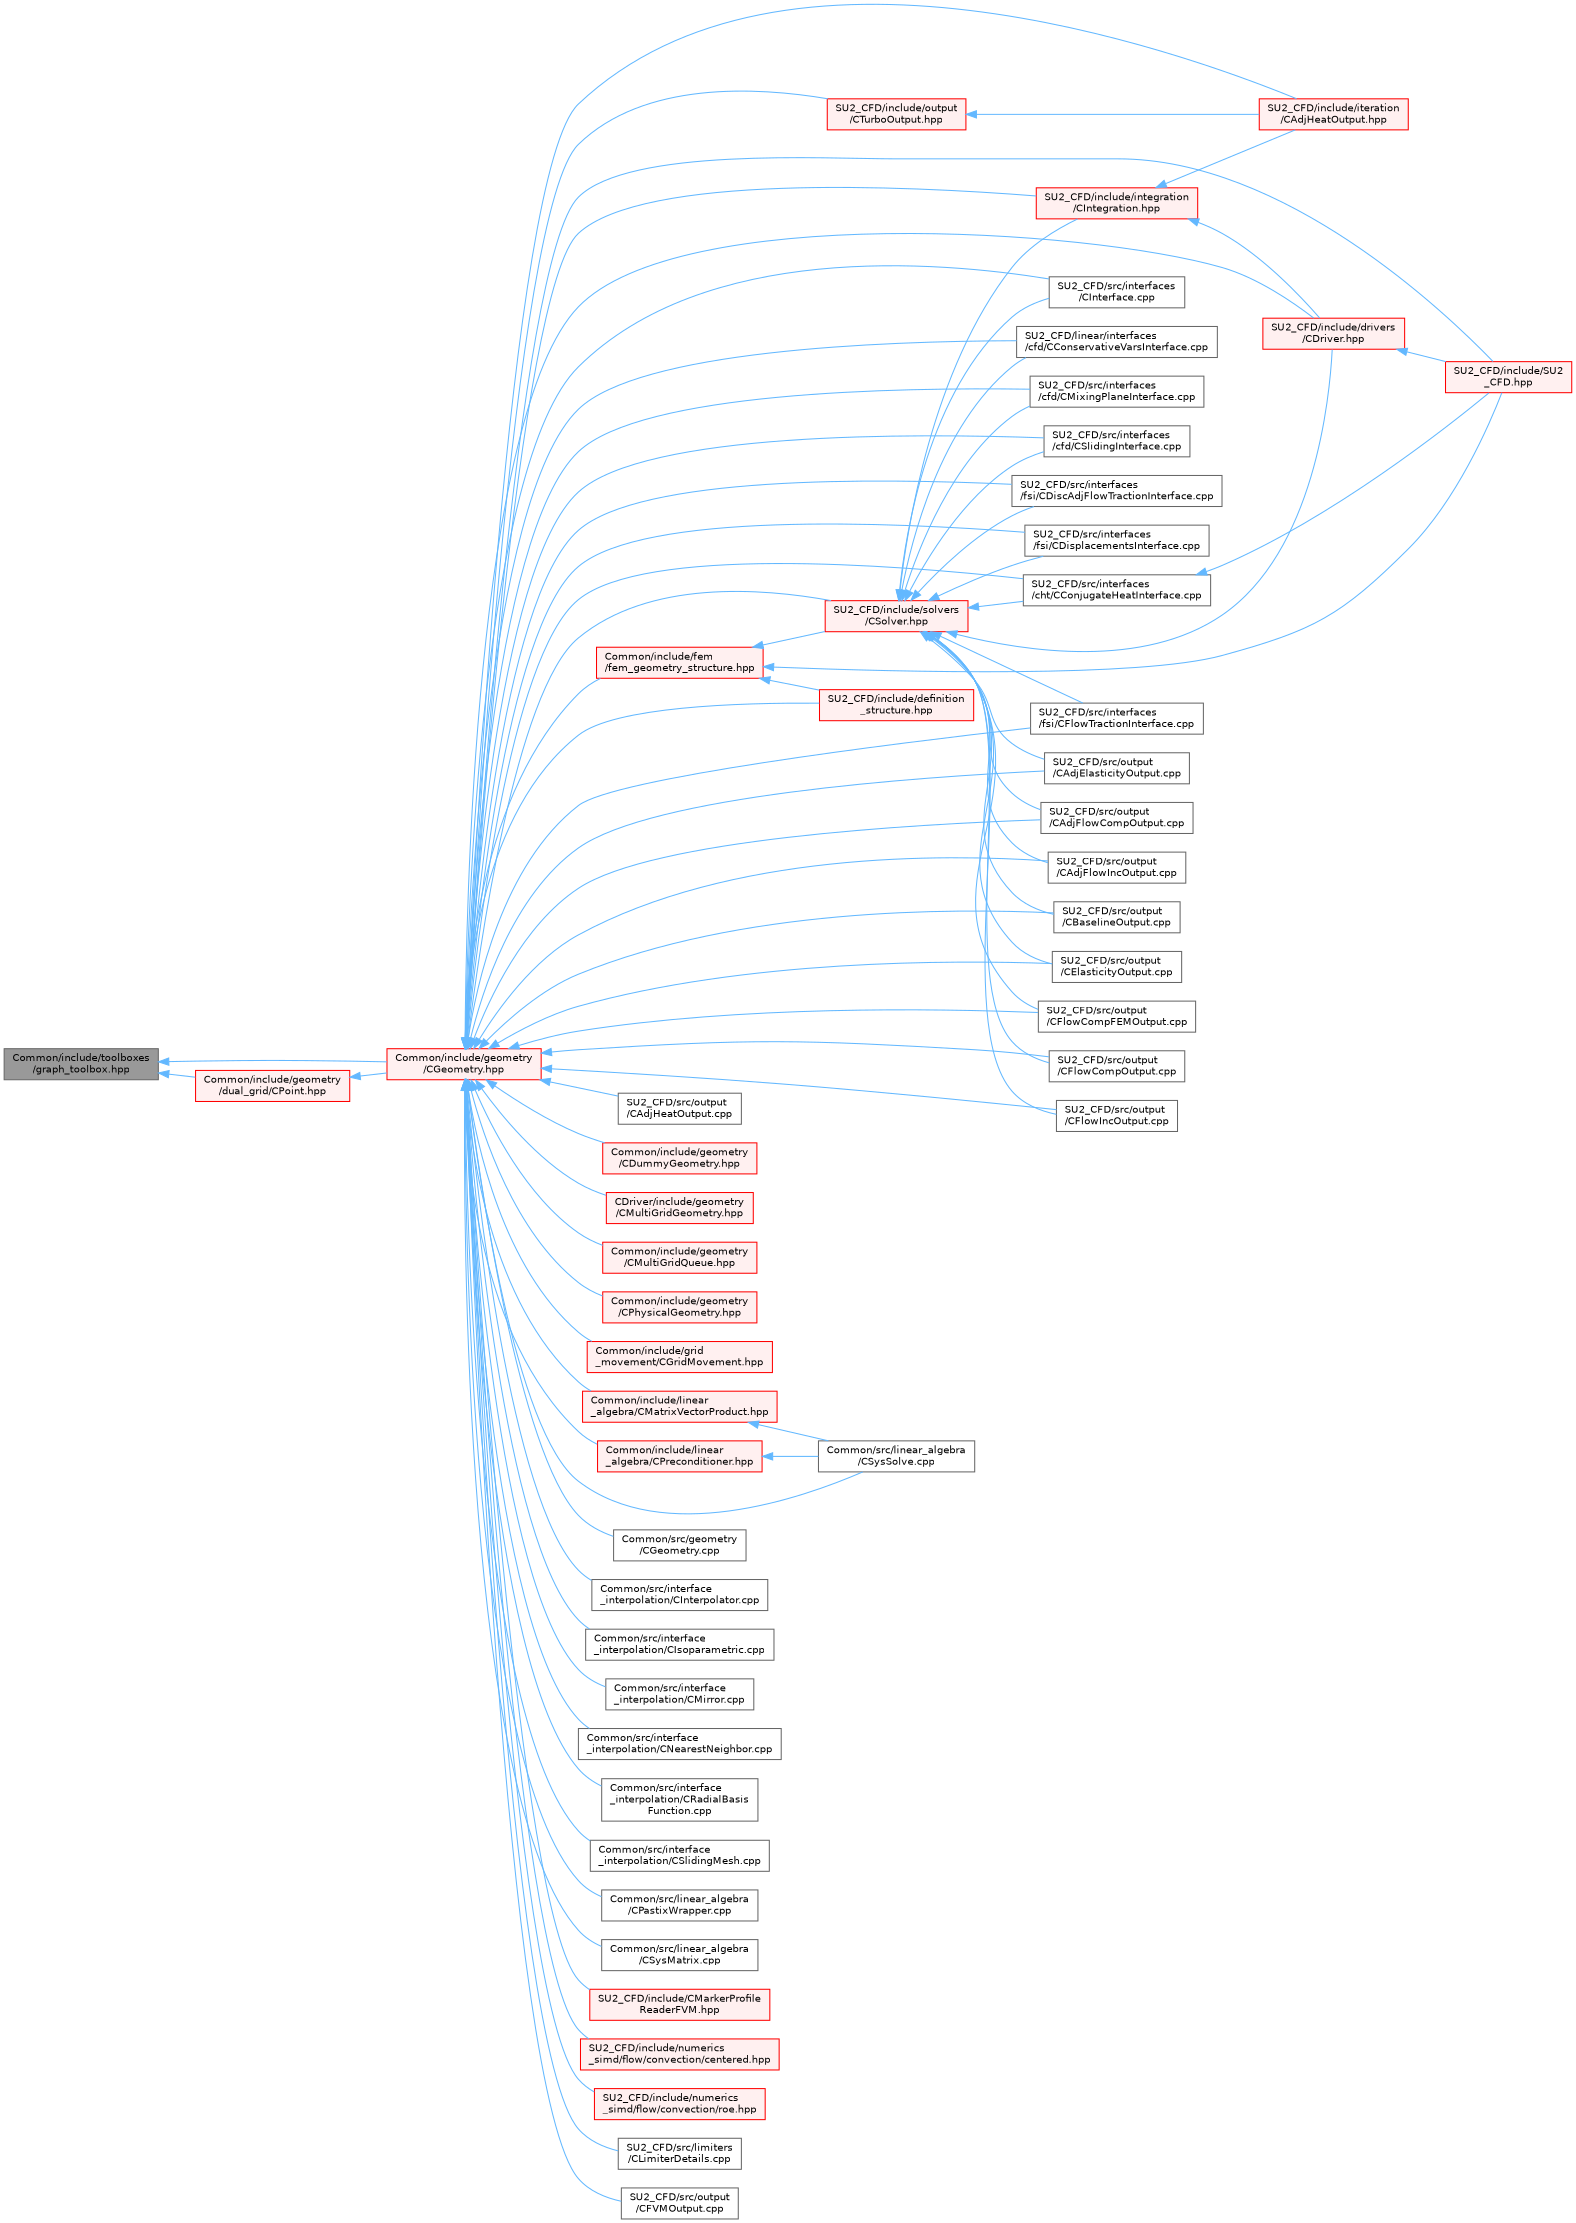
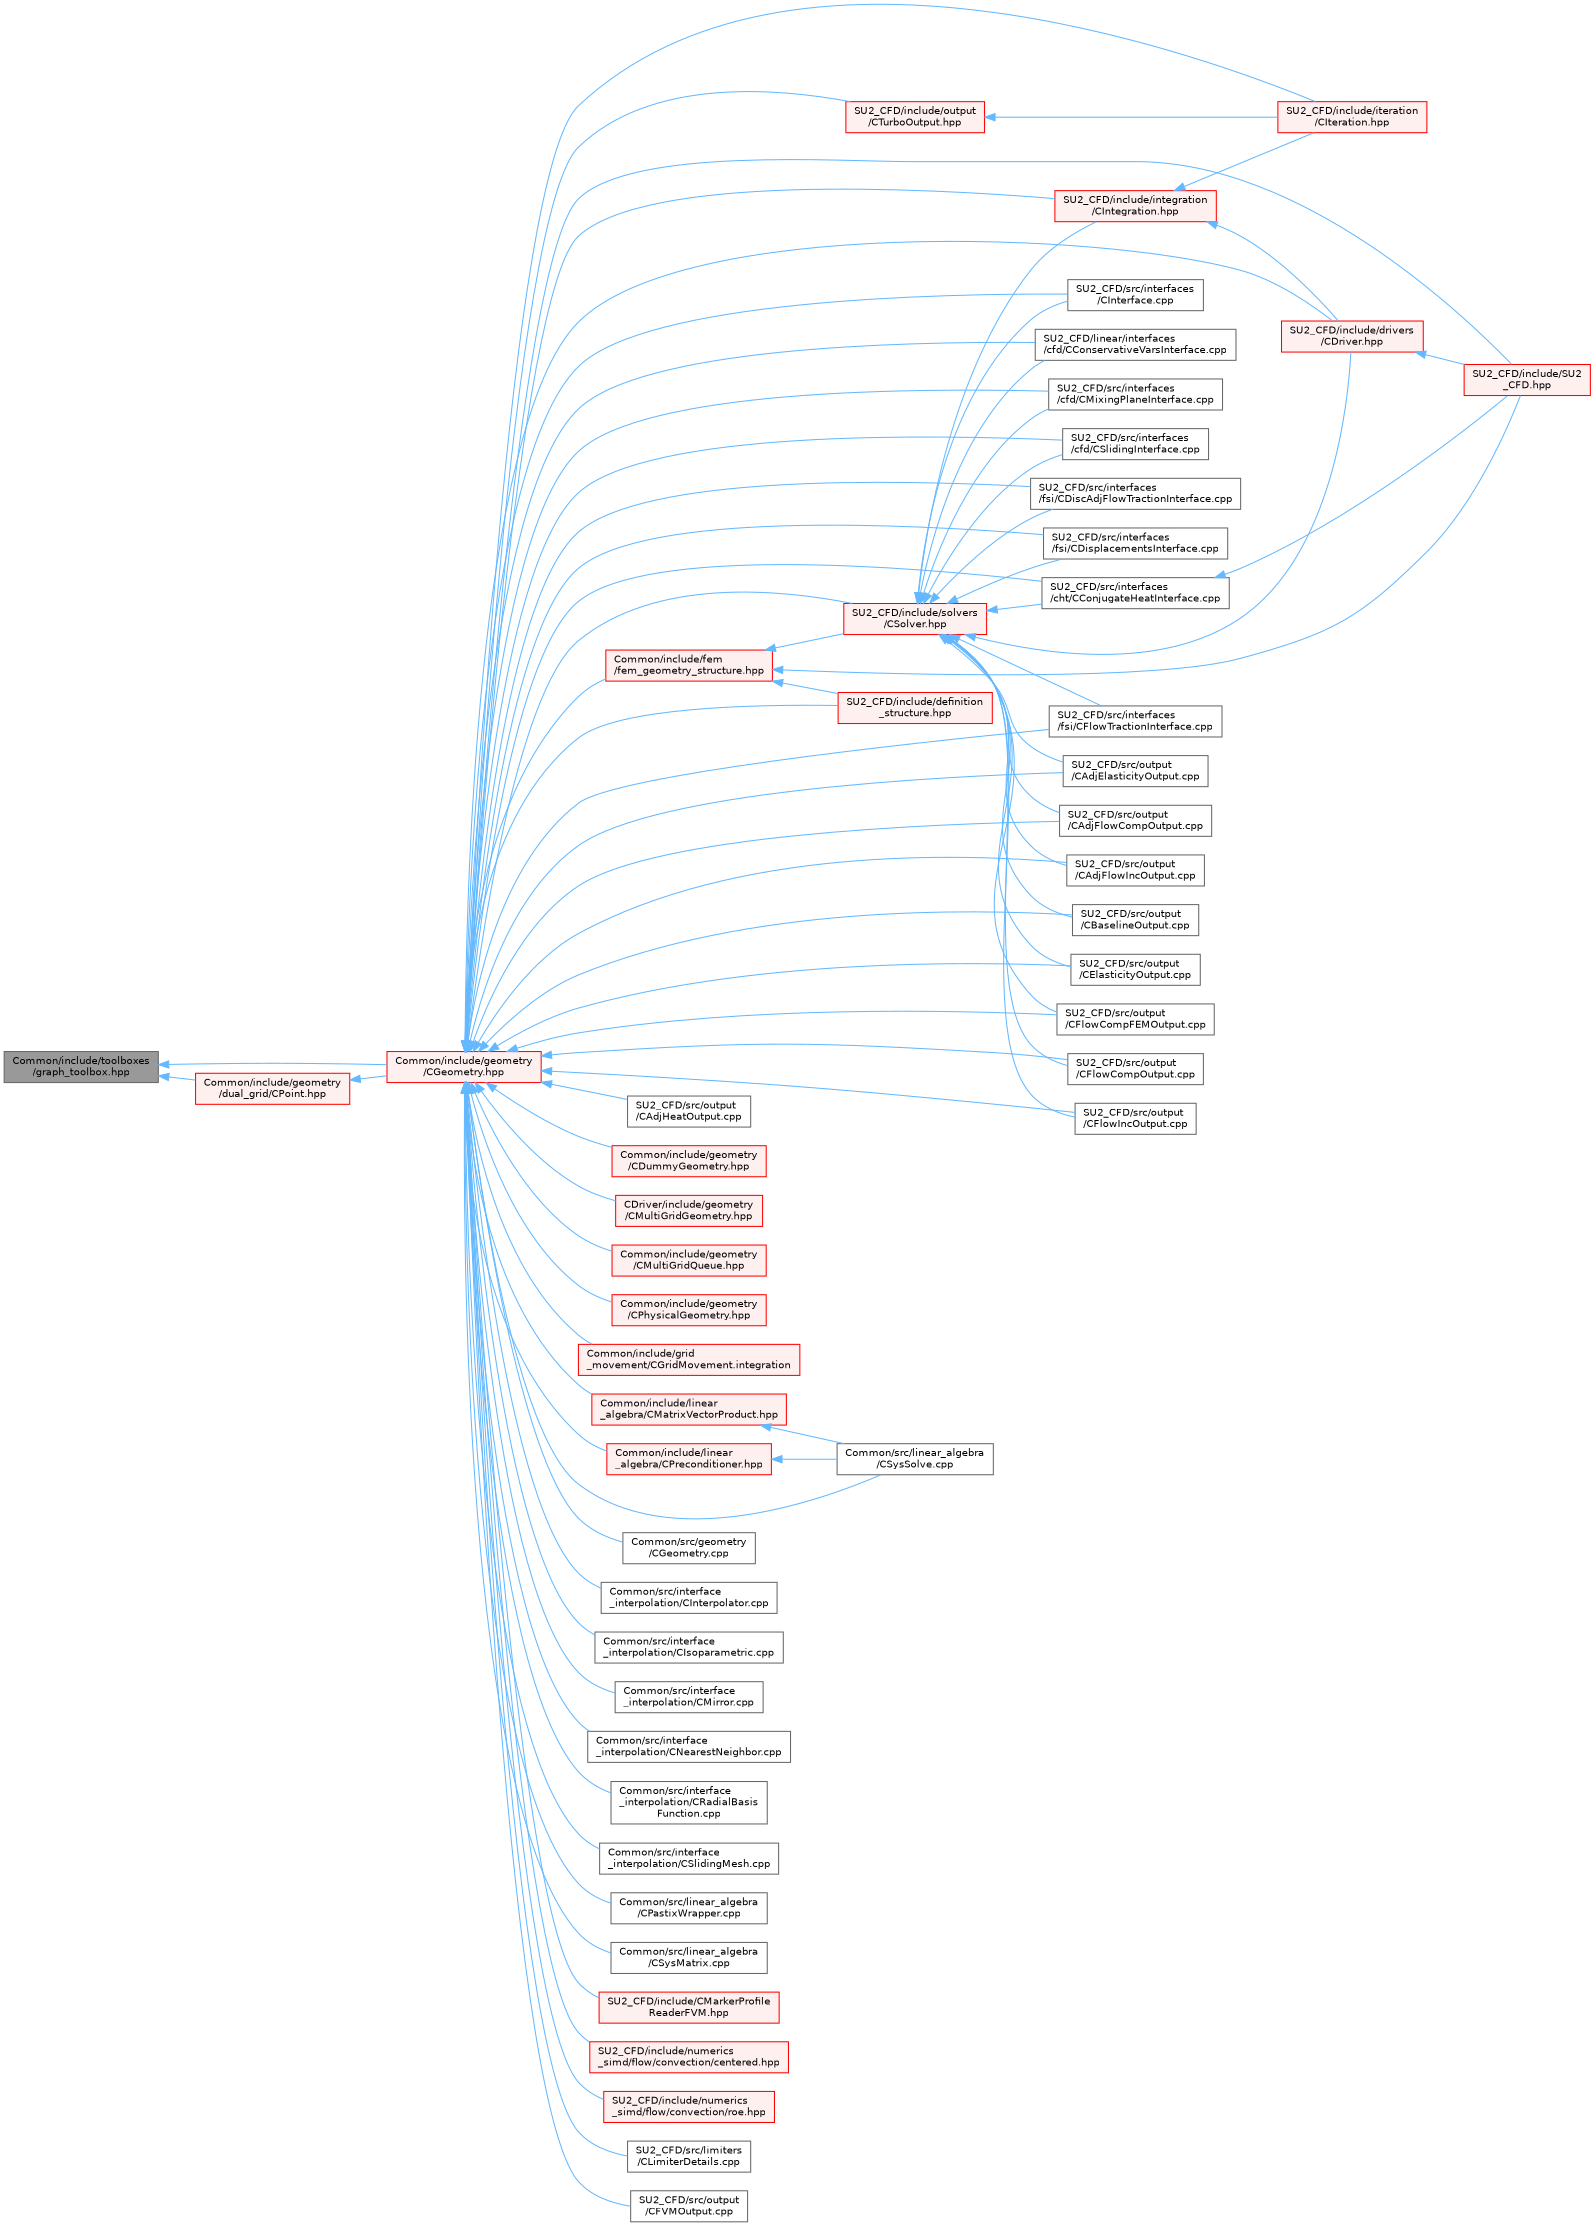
(1334, 114) -> (1352, 117)
(680, 1357) -> (689, 1360)
